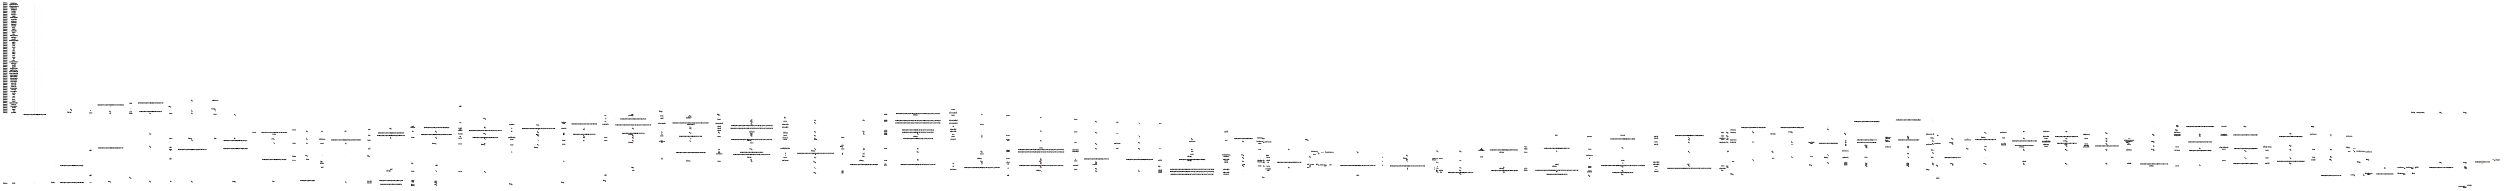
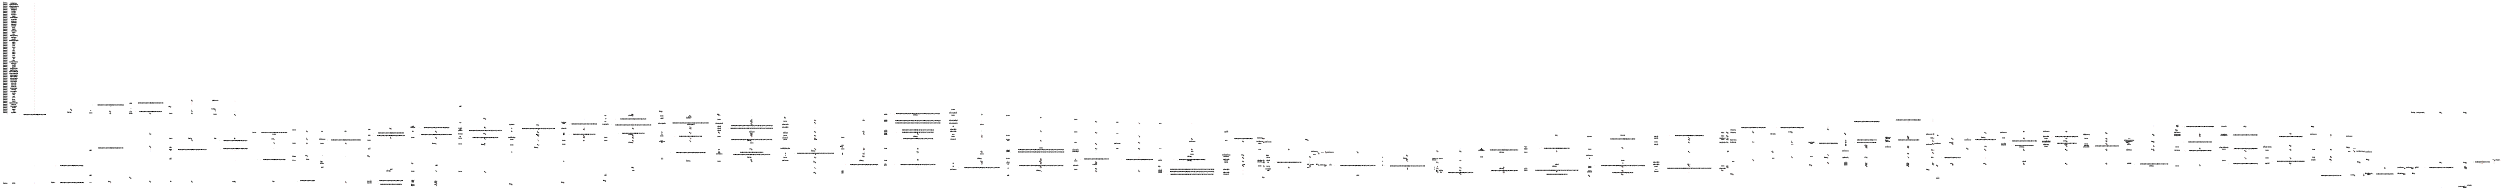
(274, 160) -> (274, 160)
